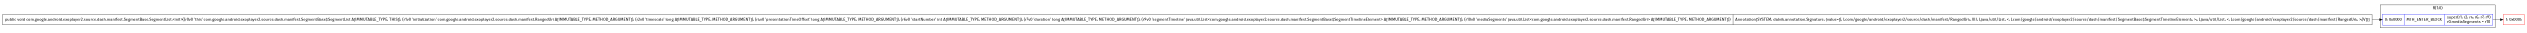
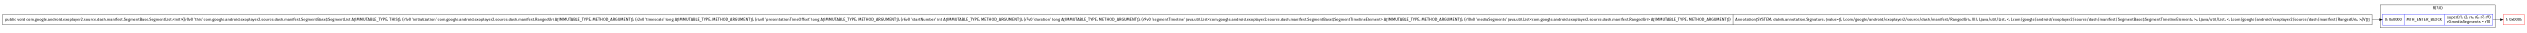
(2438, 8) -> (2438, 8)
